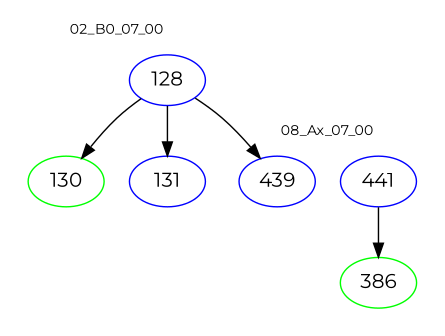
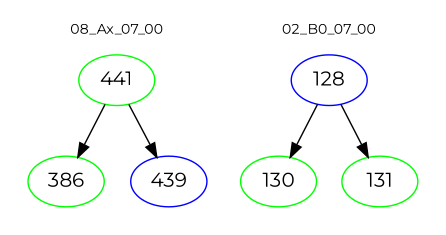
(237, 132) -> (139, 125)
(167, 181) -> (380, 181)
(378, 181) -> (117, 80)
